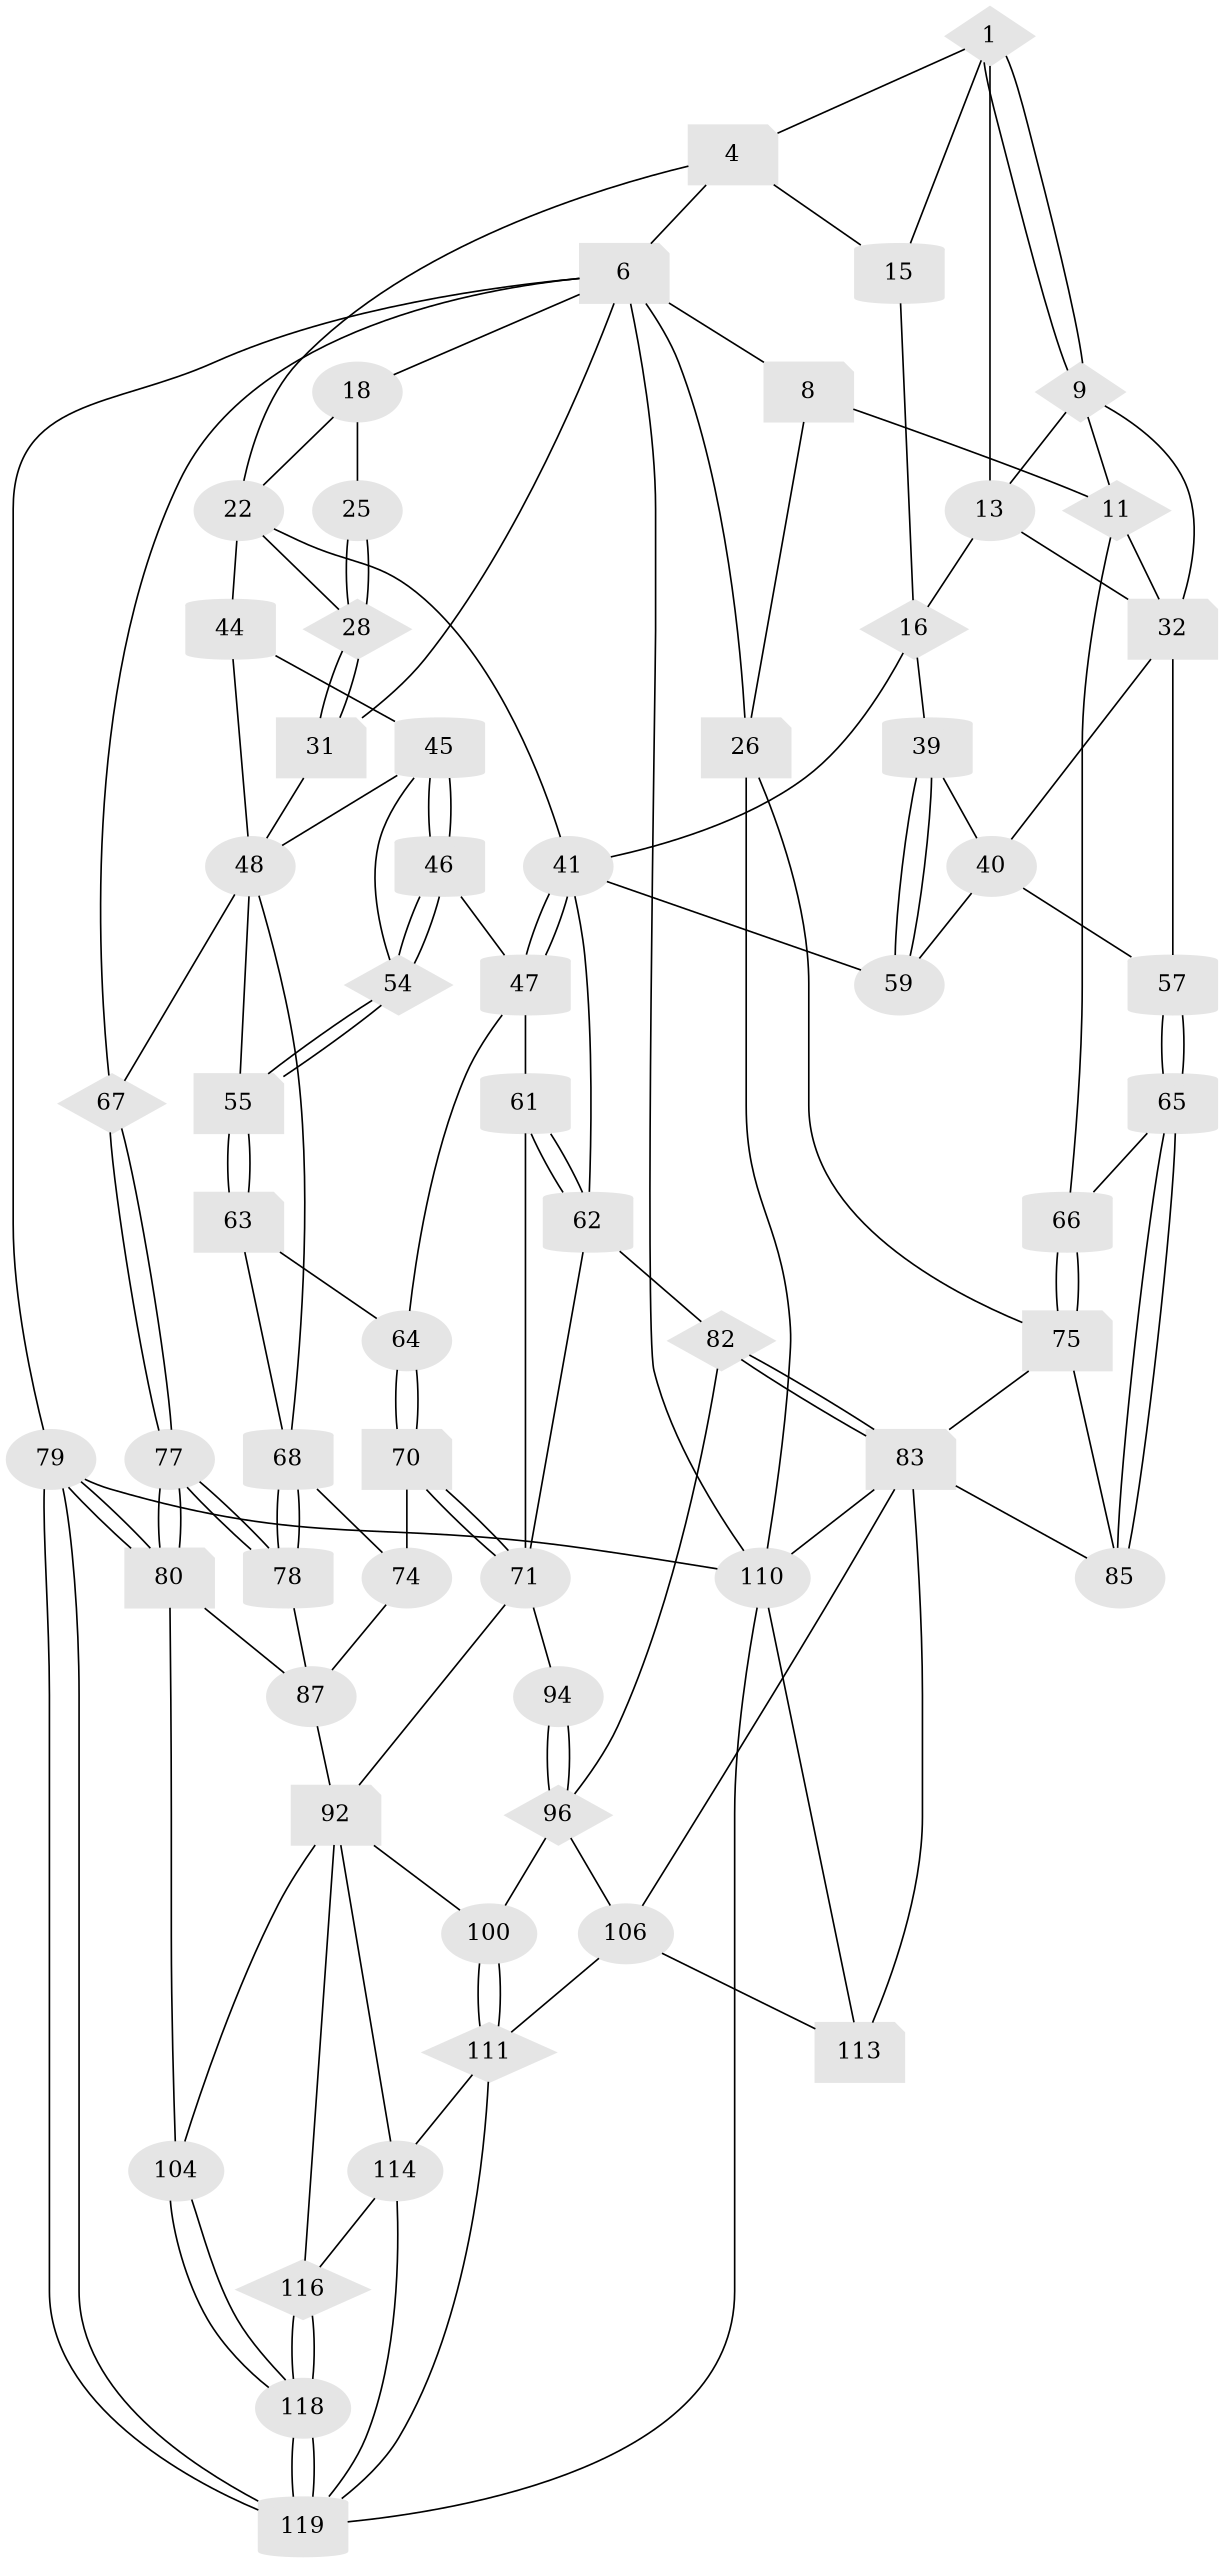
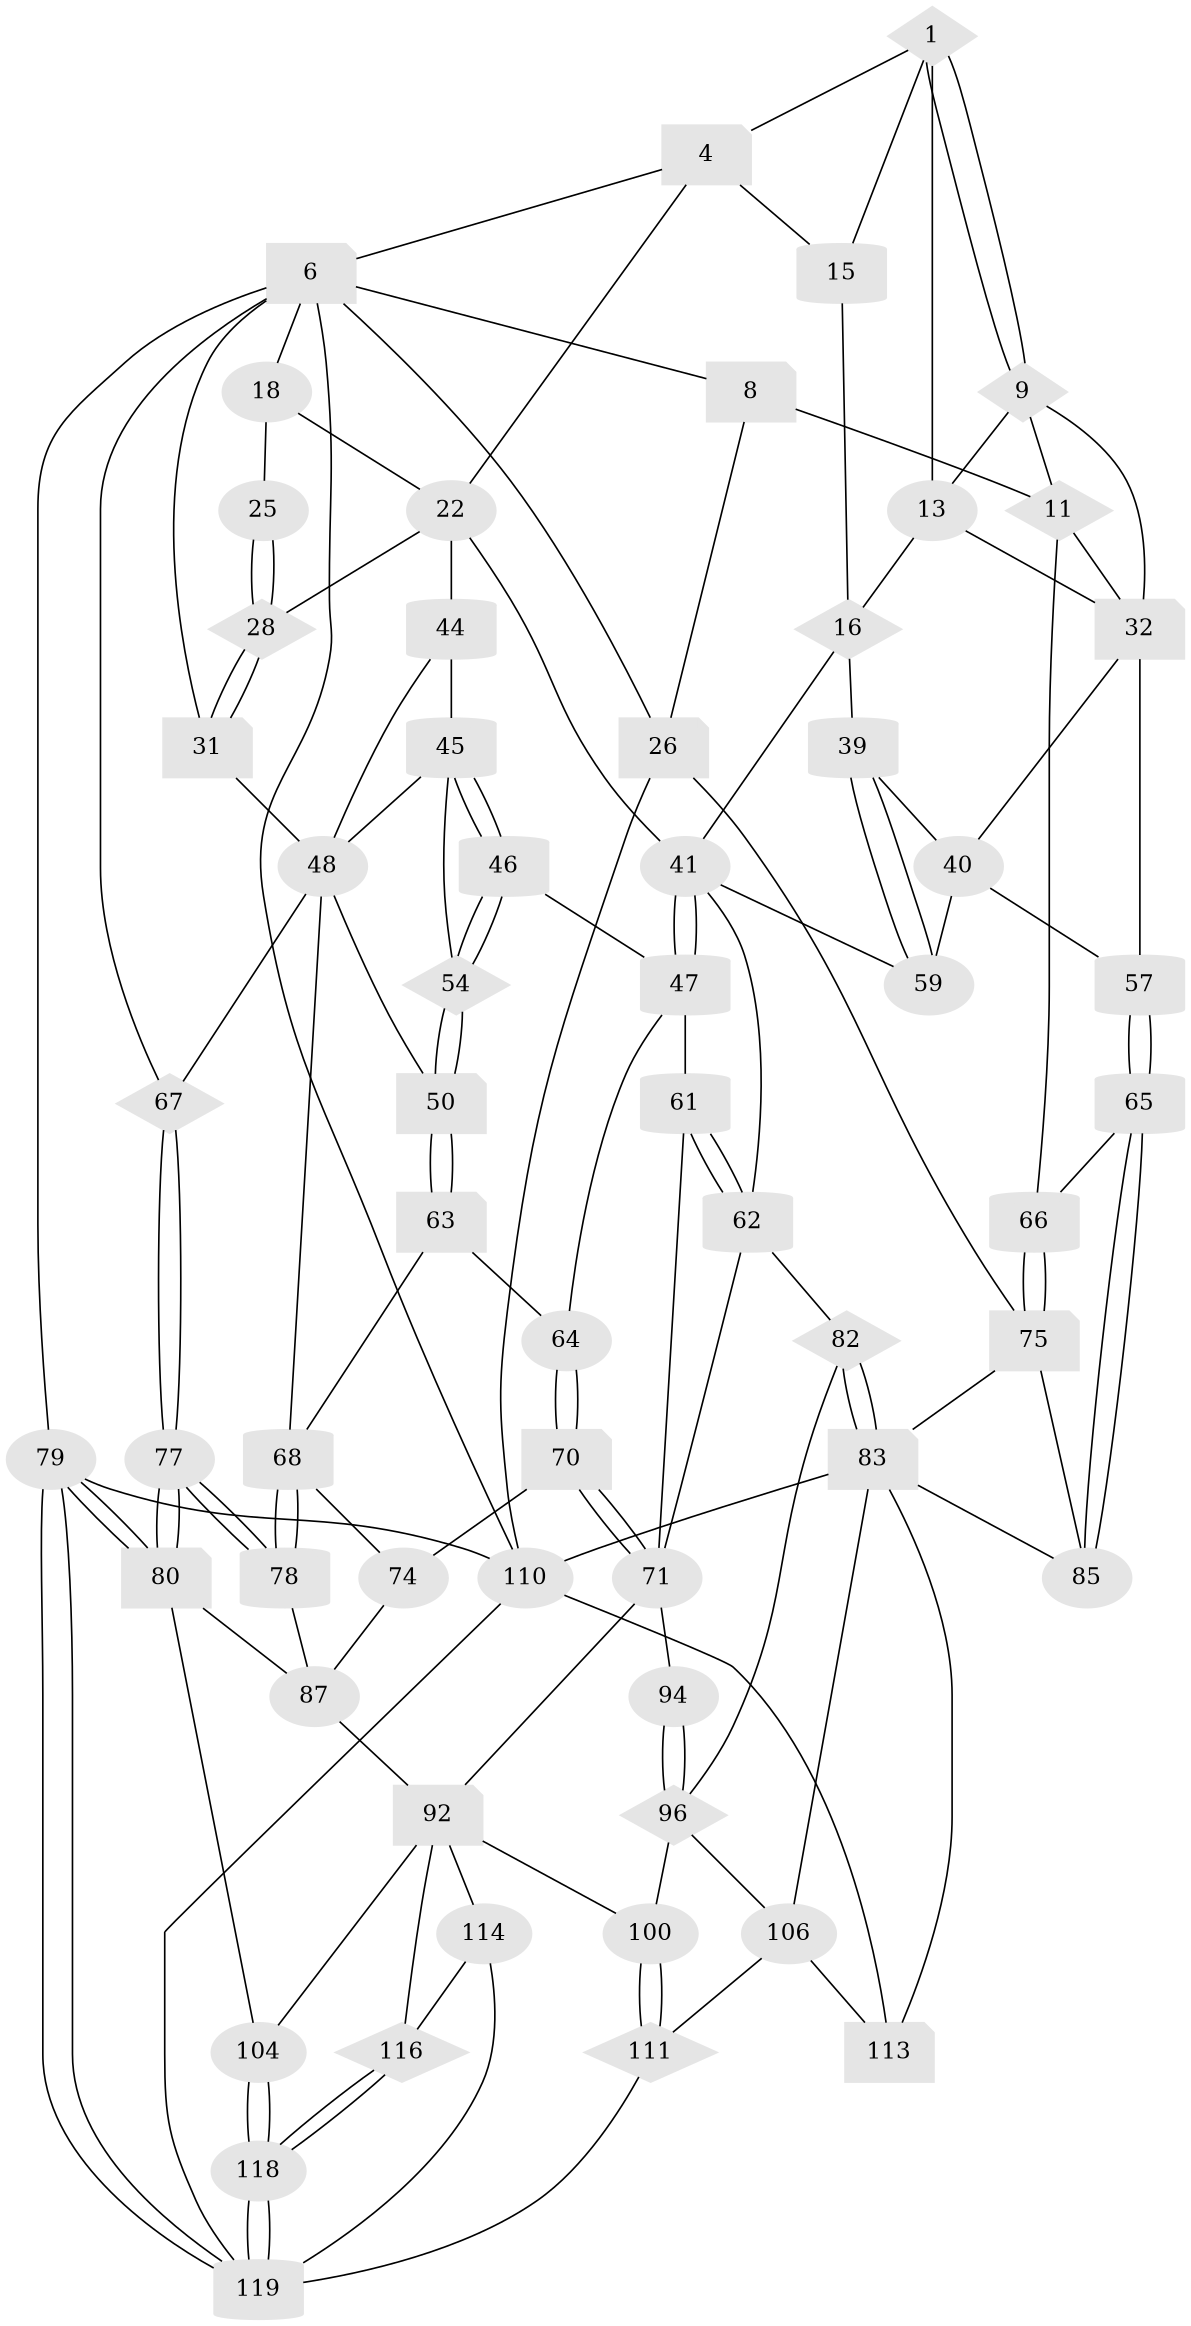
(239, 1104) -> (441, 1104)
(444, 2109) -> none
